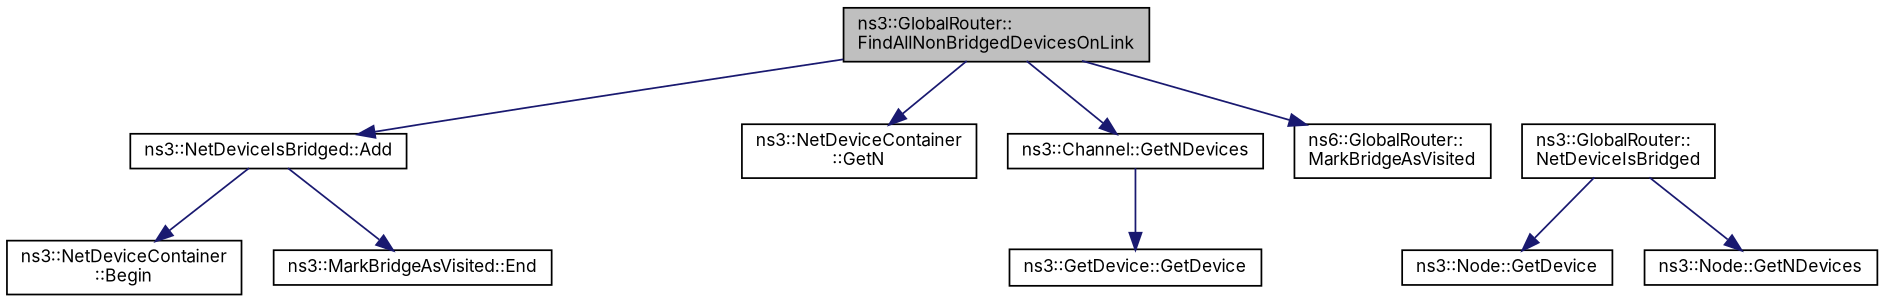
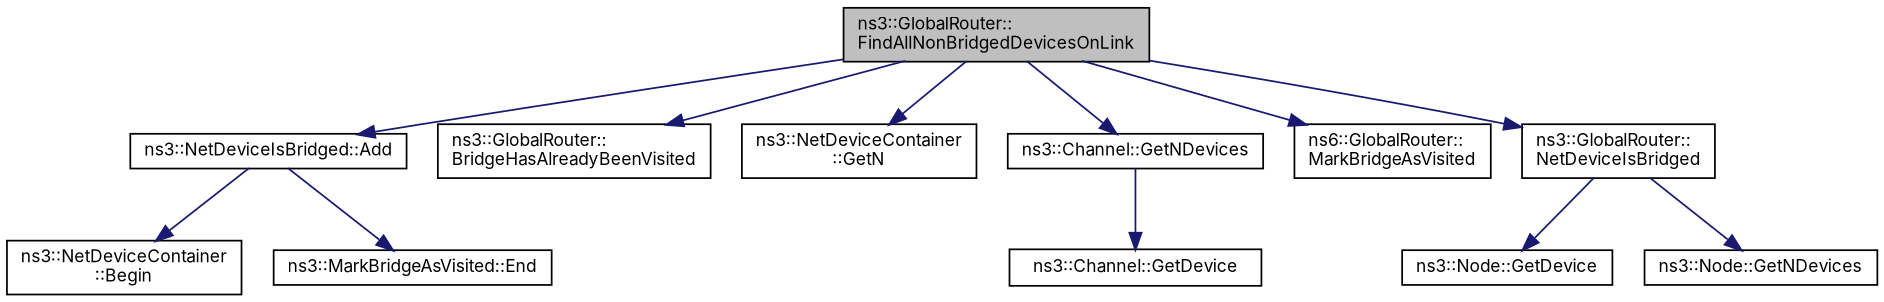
none -> (1327, 91)
none -> (574, 151)
(1135, 268) -> (1135, 268)
